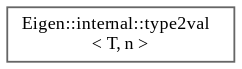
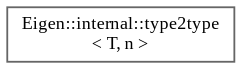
(121, 35) -> (121, 35)
